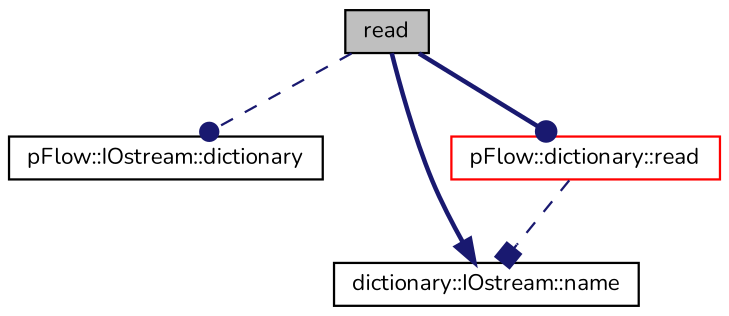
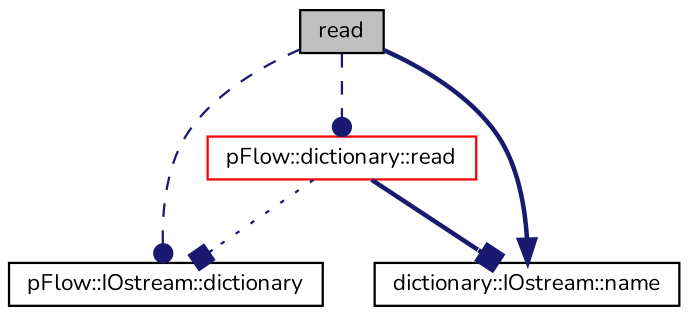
(478, 90) -> (342, 86)
(543, 212) -> (425, 215)
none -> (263, 215)
